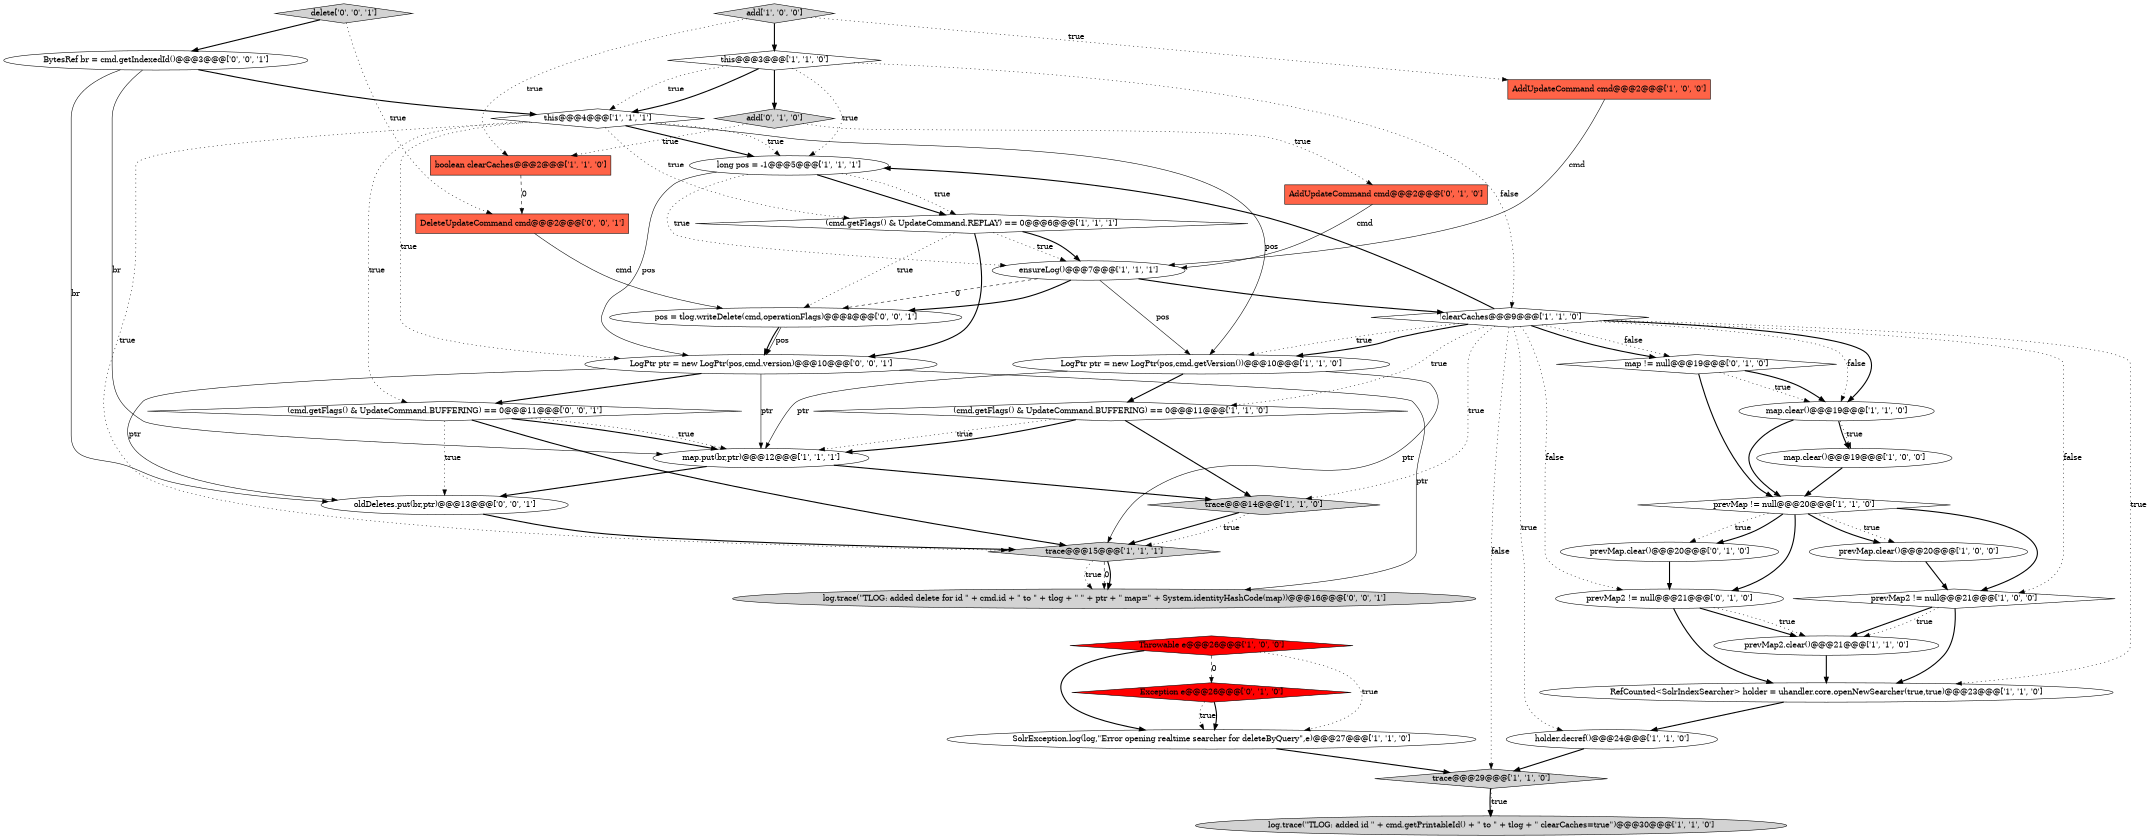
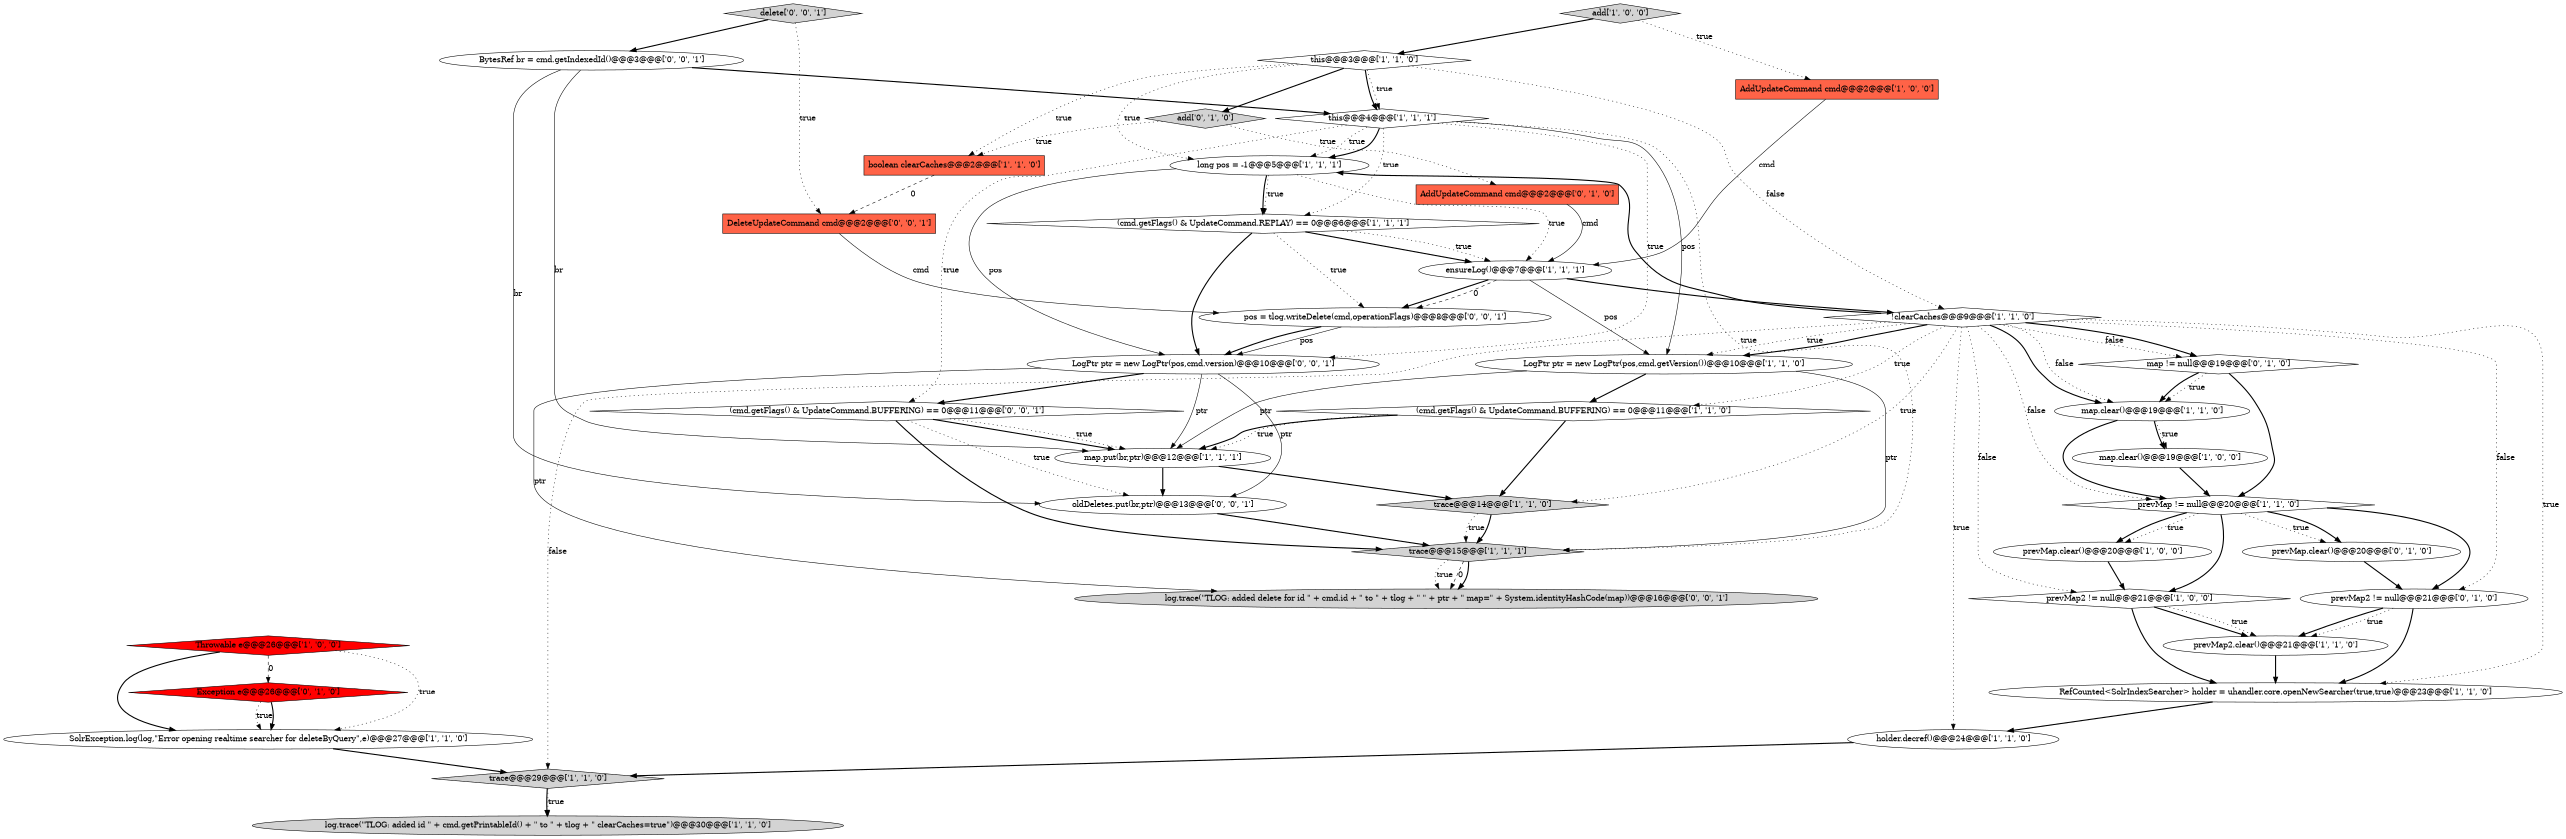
(586, 58) -> (1128, 82)
none -> (2035, 442)
